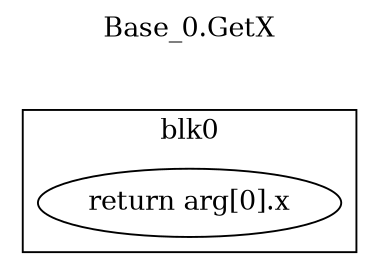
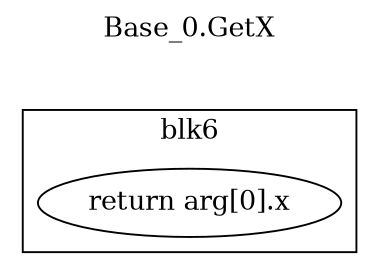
(190, 132) -> (190, 132)
